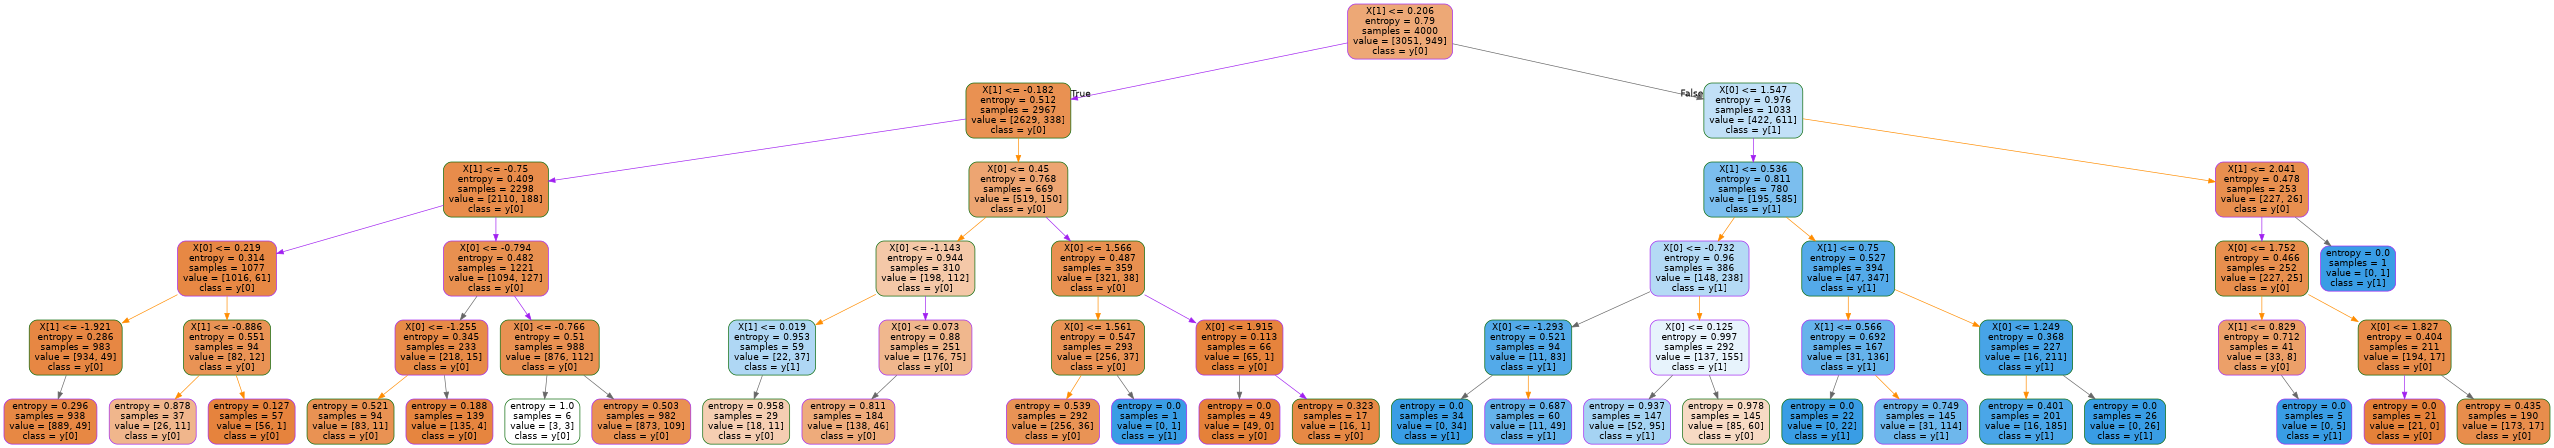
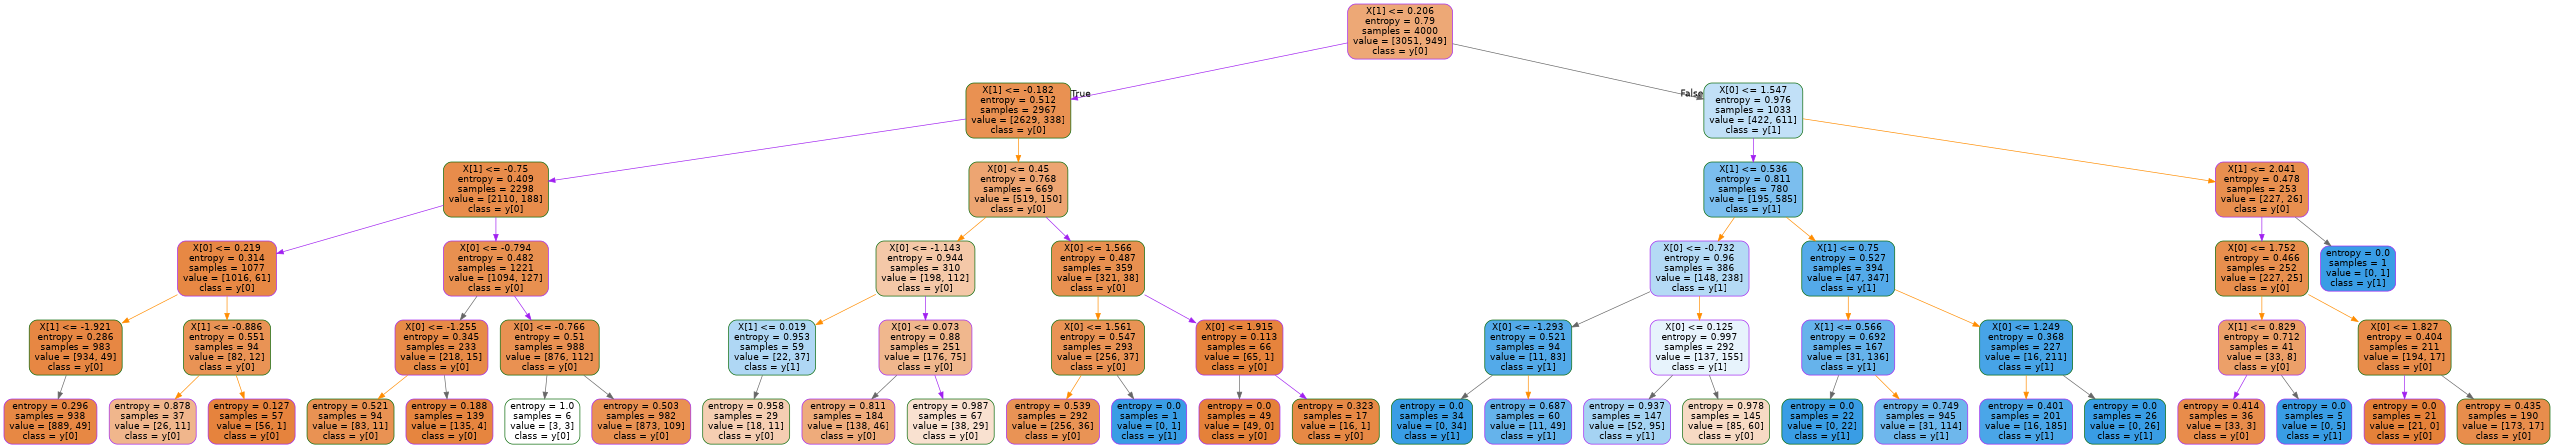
none -> (951, 422)
(1921, 422) -> (1921, 422)
(2026, 422) -> (2026, 422)
none -> (2221, 422)
